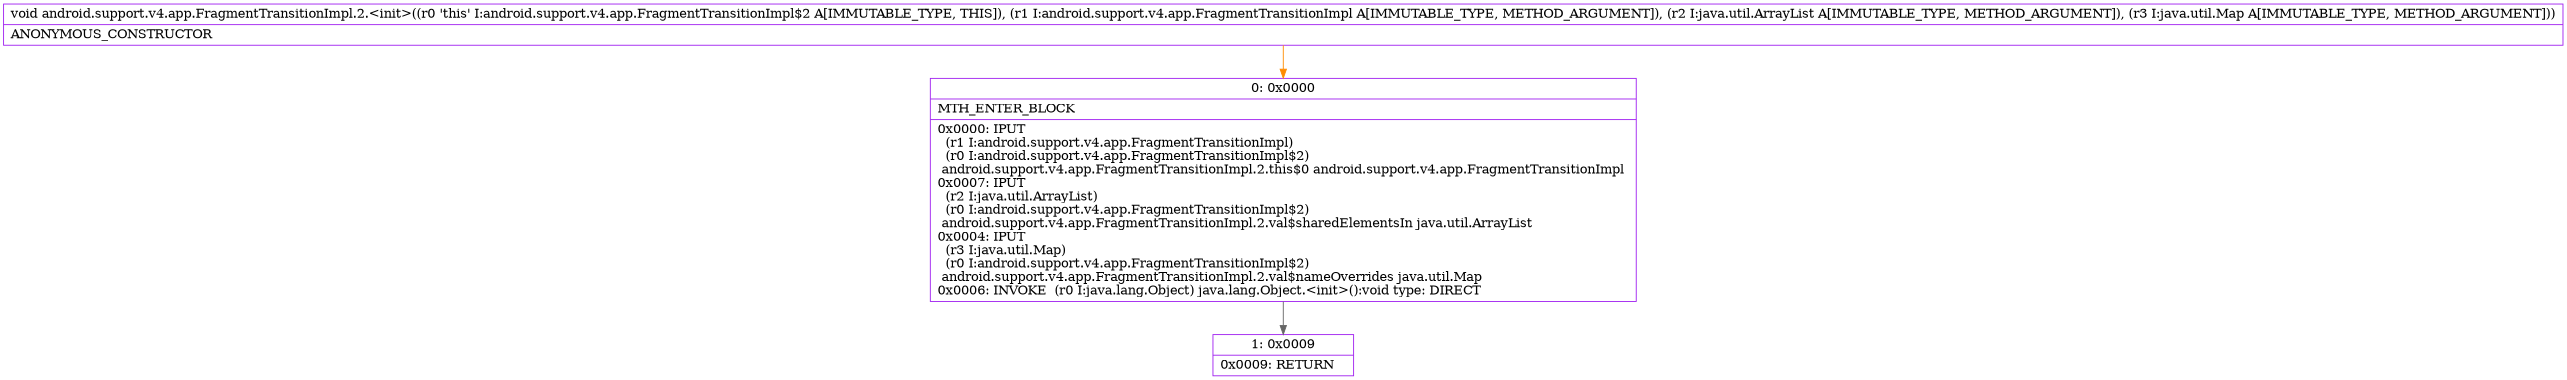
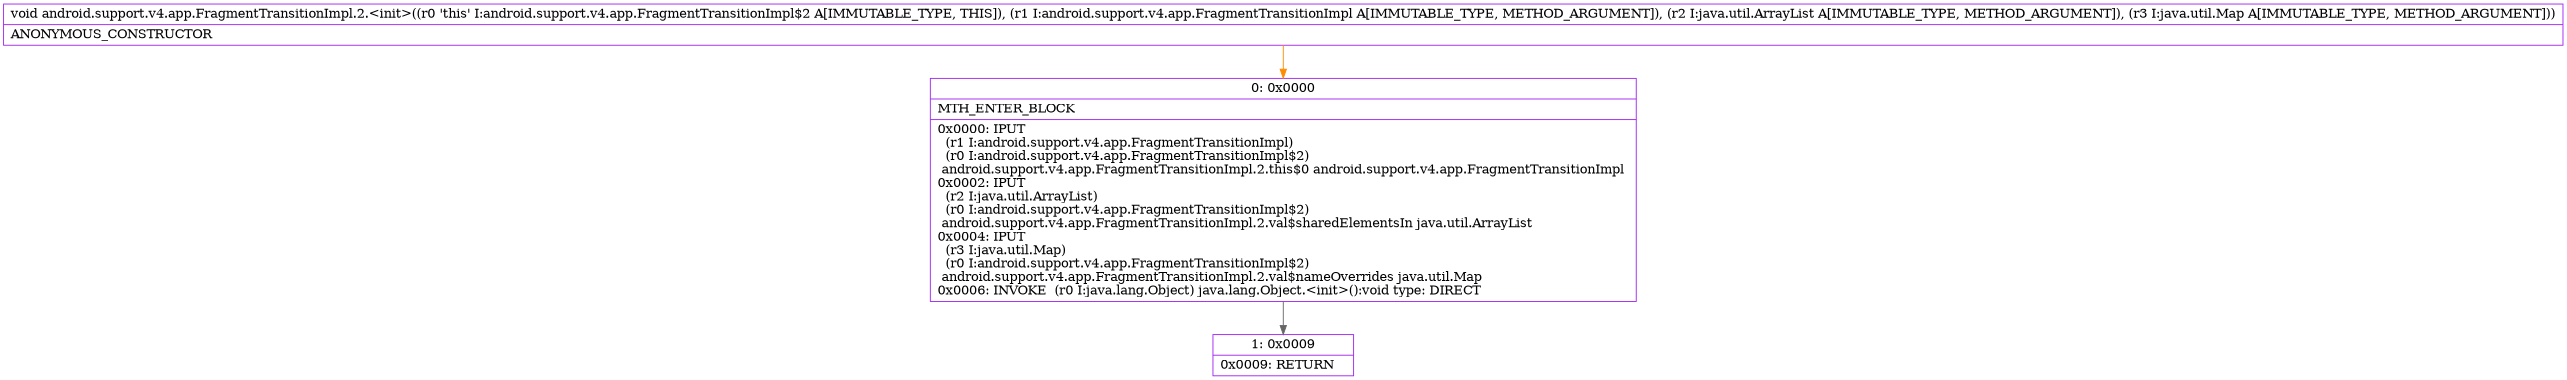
(985, 183) -> (985, 183)
